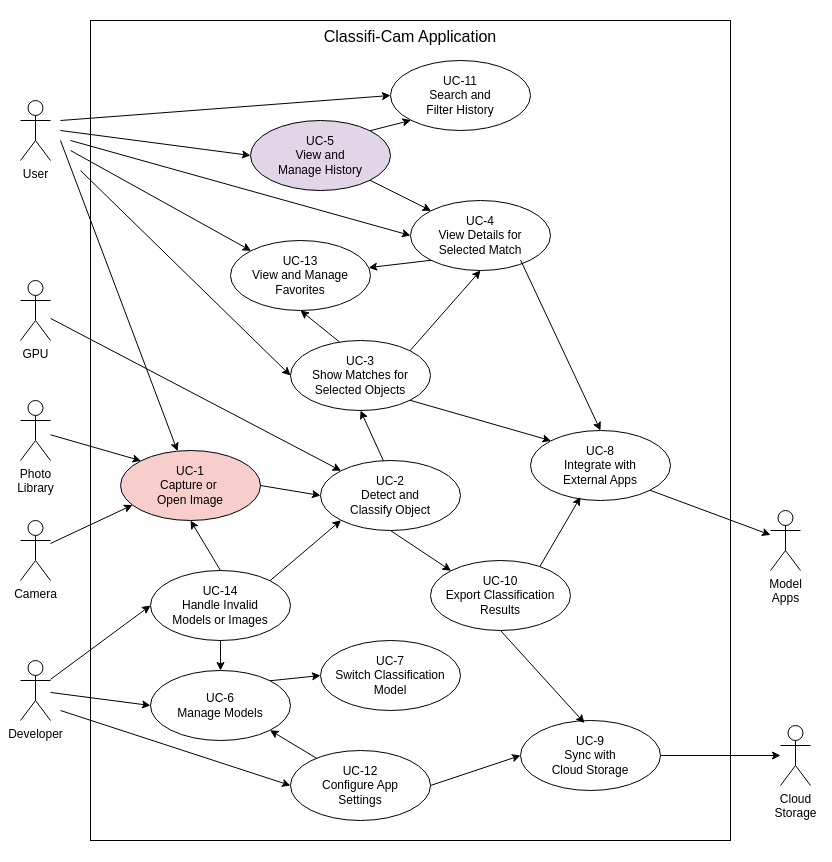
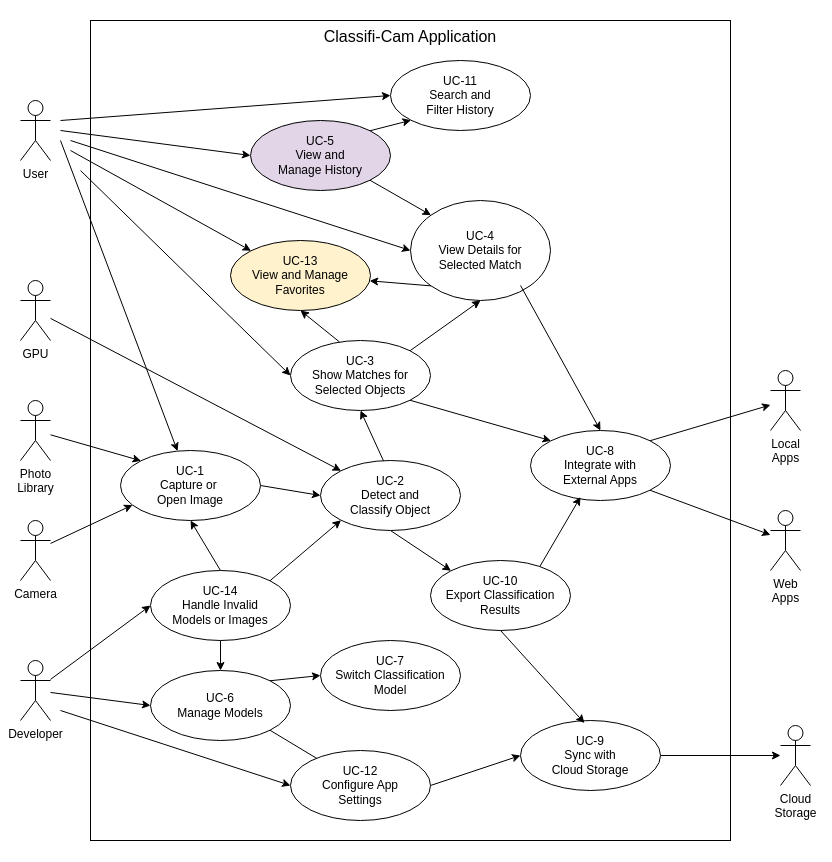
(481, 236) -> (481, 251)
(301, 276) -> (301, 276)
none -> (786, 401)
none -> (707, 424)
(191, 486) -> (191, 486)
(786, 592) -> (786, 592)
(276, 734) -> (273, 732)
